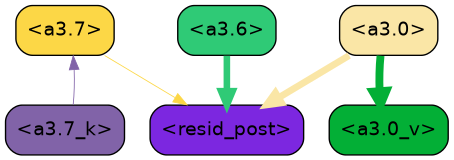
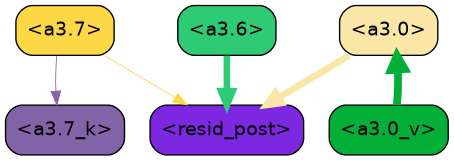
(379, 73) -> (398, 87)
(74, 87) -> (56, 73)
